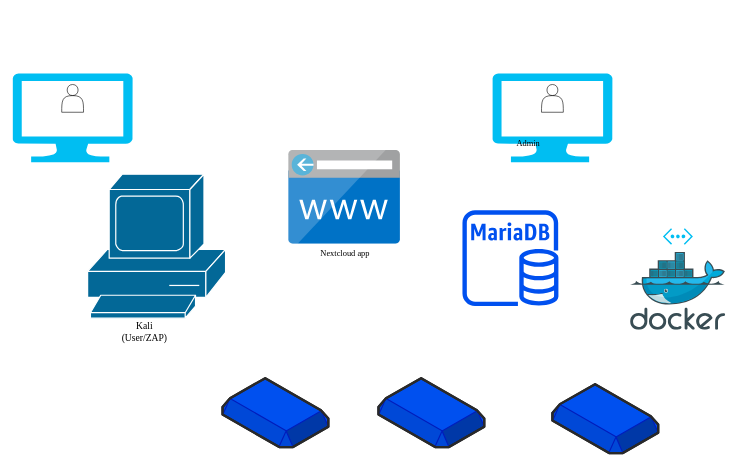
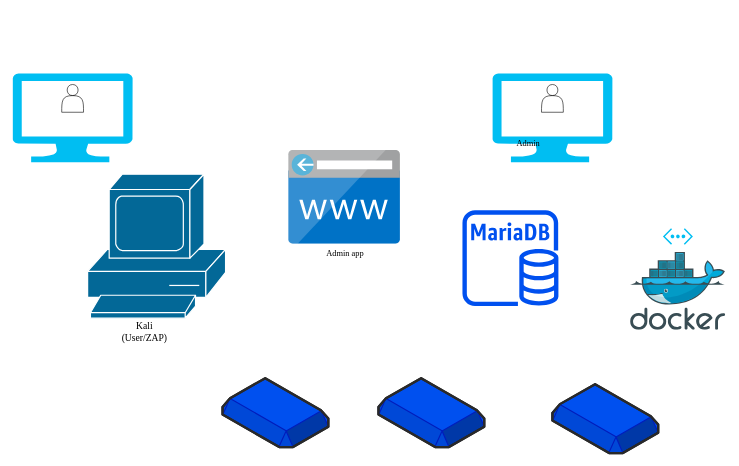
(345, 254) -> (345, 254)
